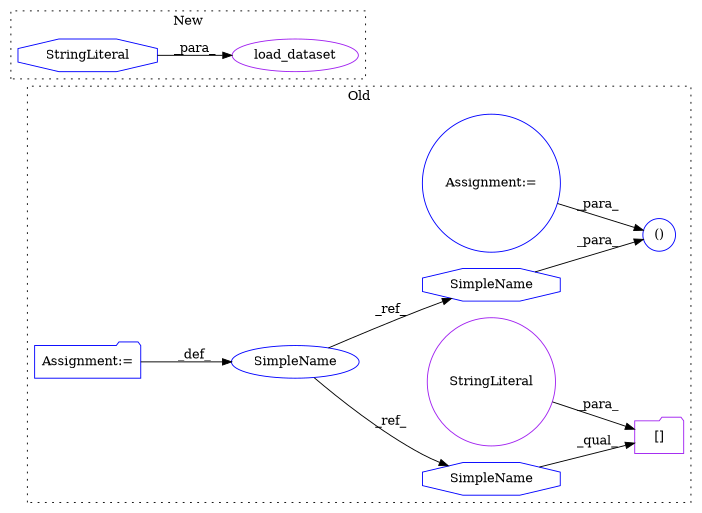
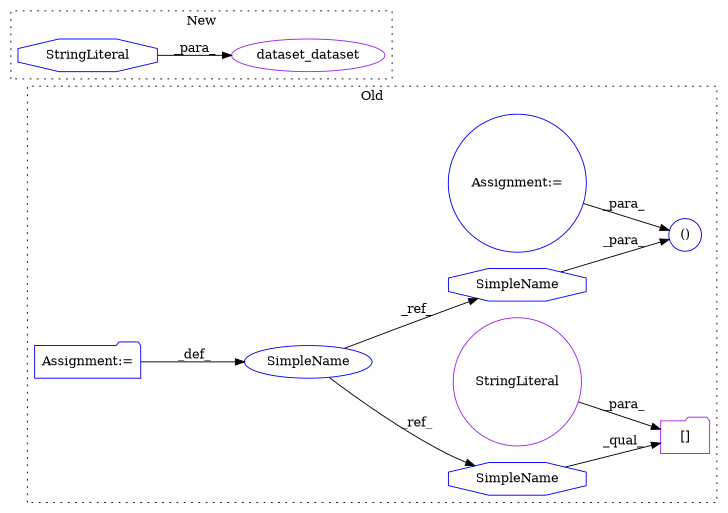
(295, 55) -> (308, 55)
